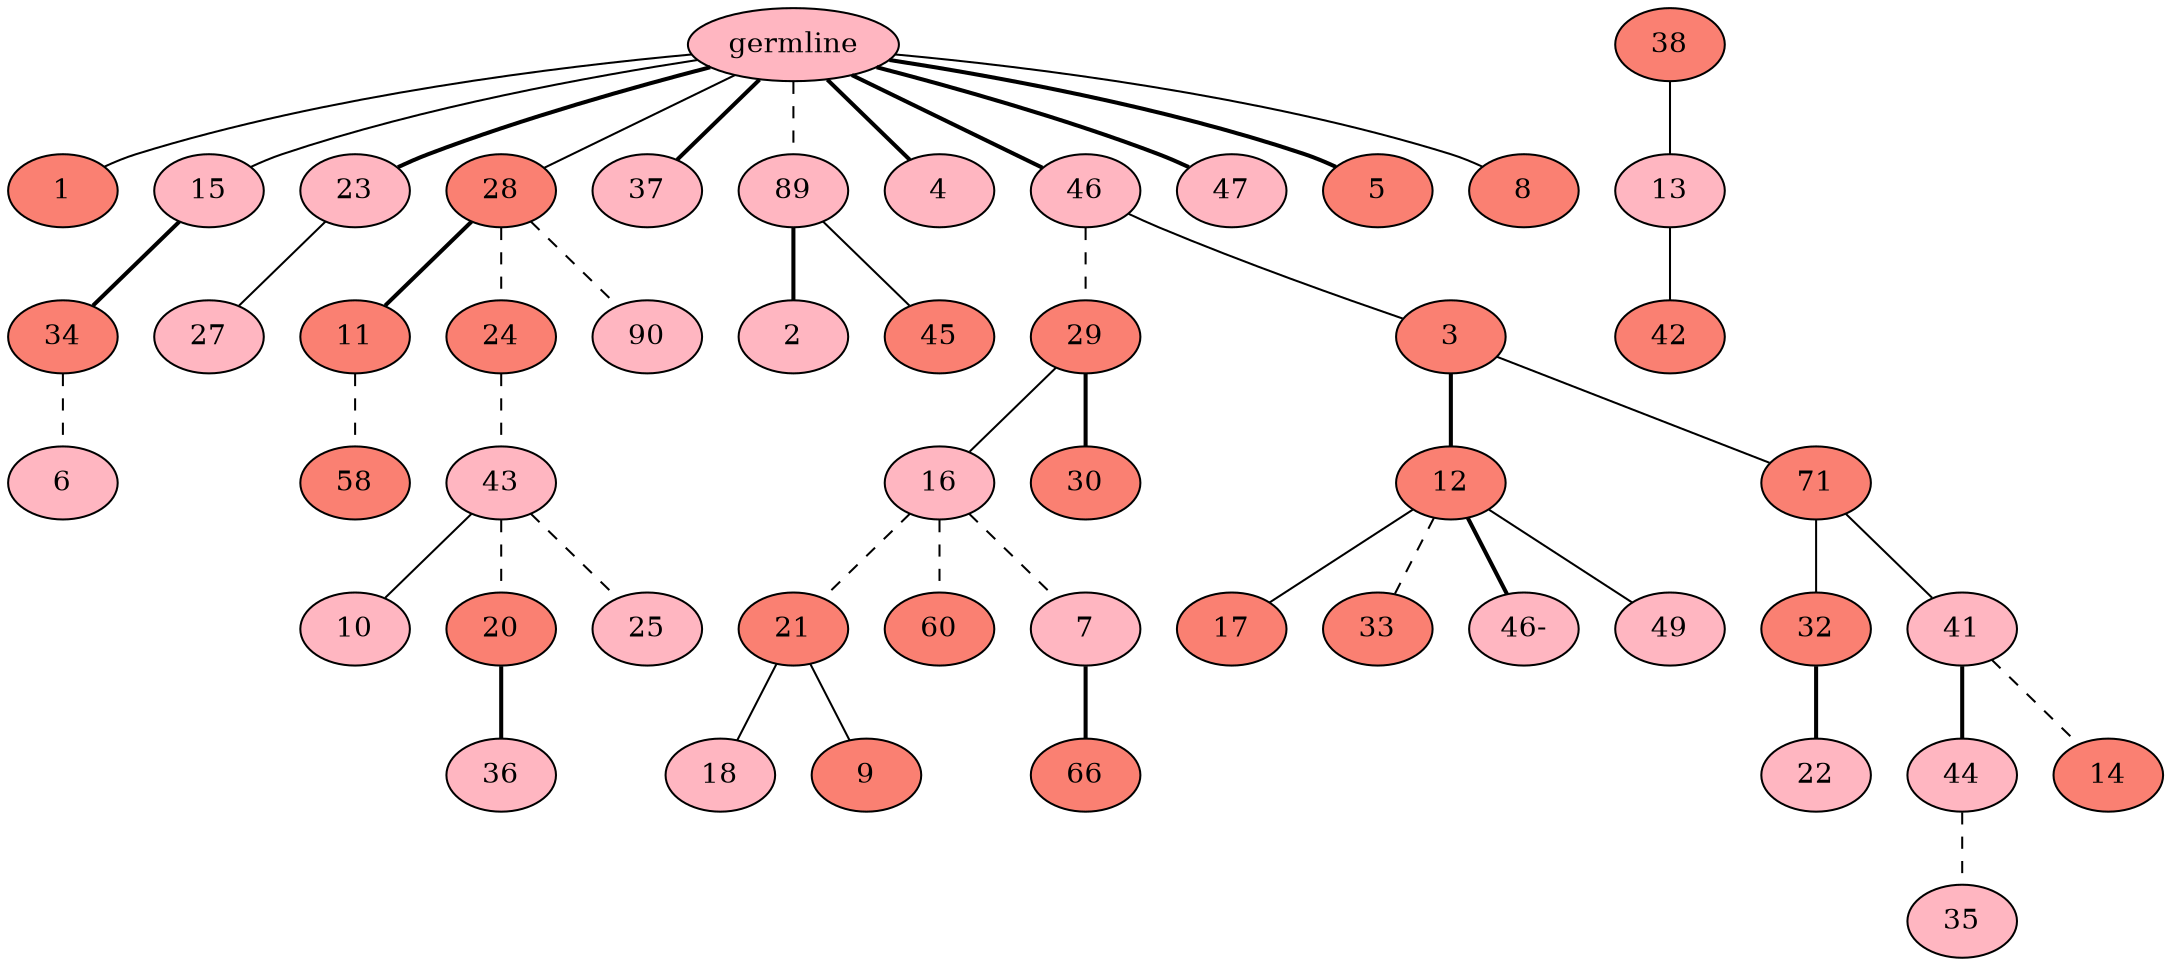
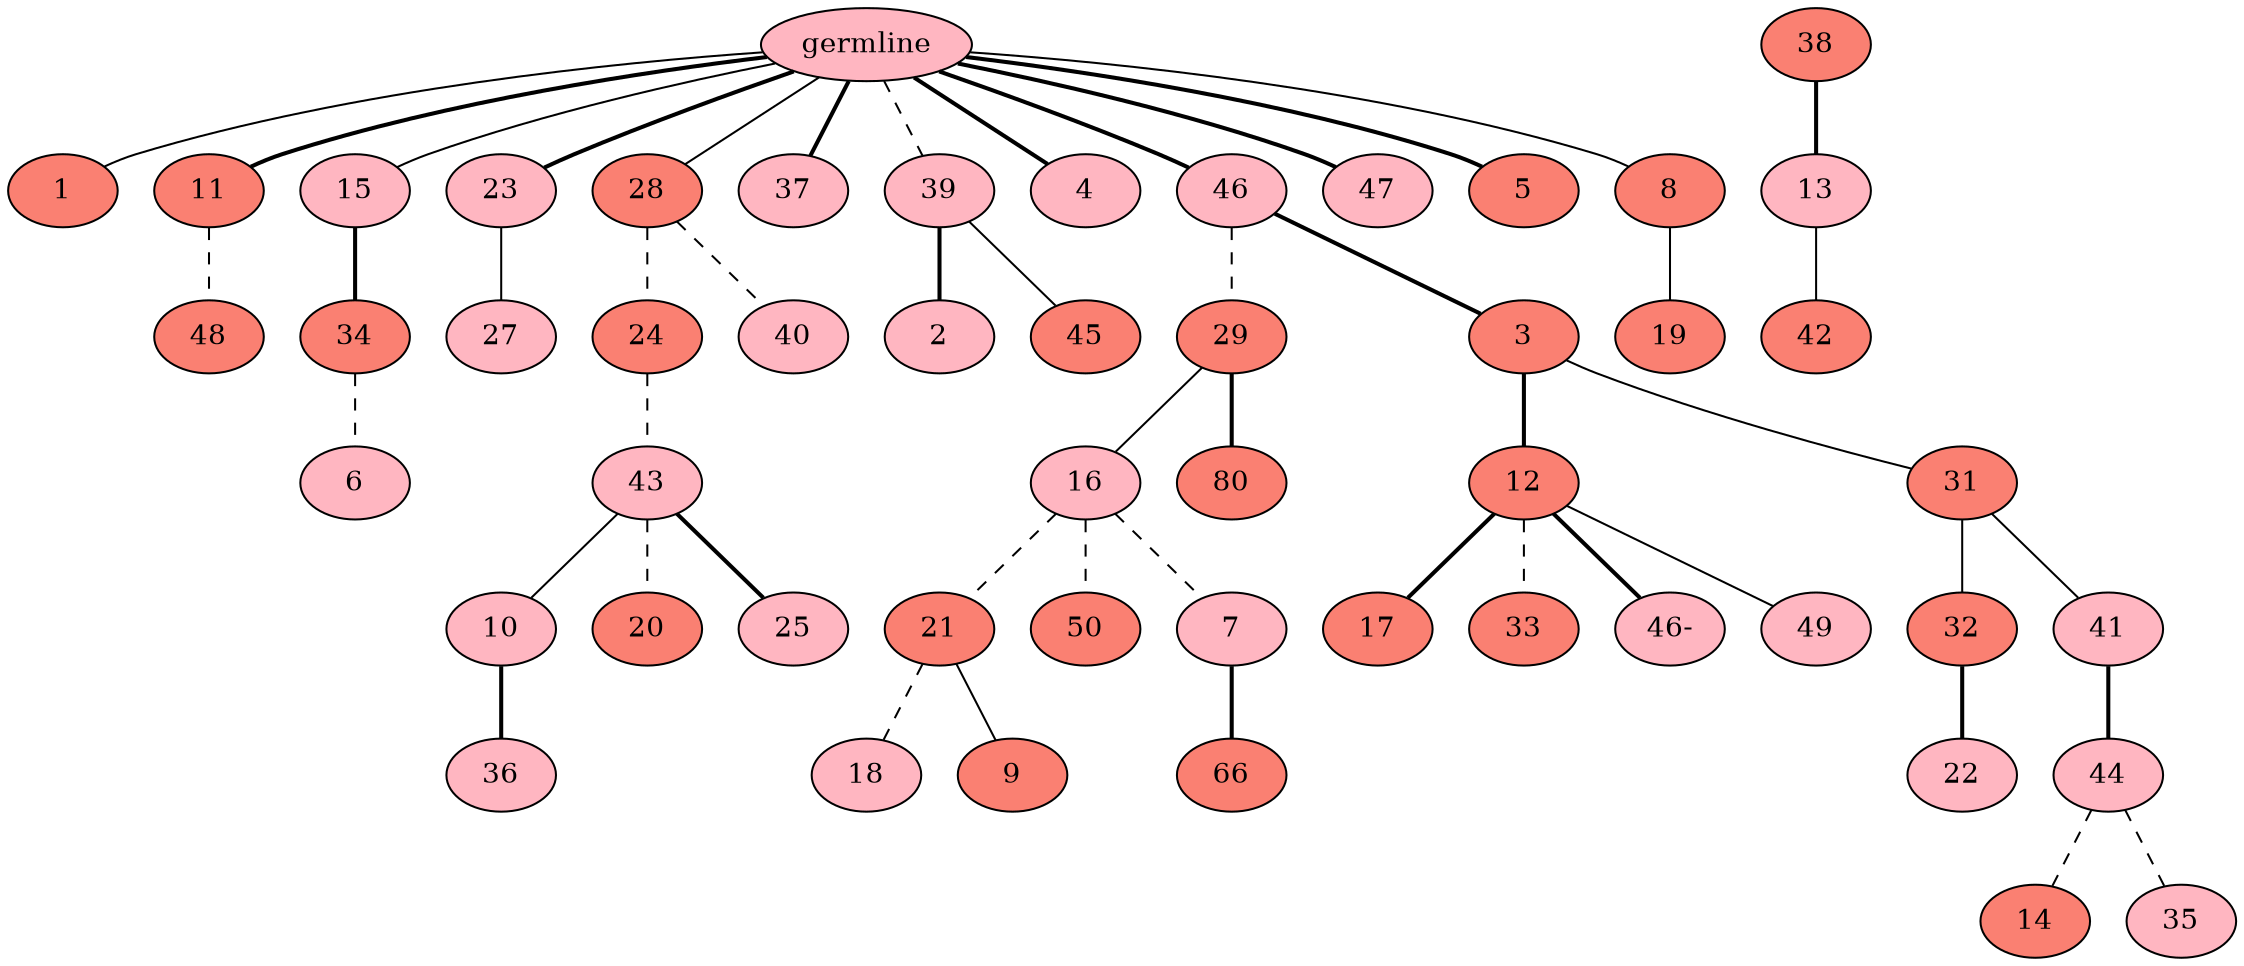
(1670, 118) -> (1816, 118)
(793, 191) -> (940, 191)
(428, 264) -> (506, 98)
(1265, 269) -> (1378, 264)
(647, 337) -> (793, 337)
none -> (1670, 337)
(355, 483) -> (209, 337)
(1086, 483) -> (1232, 483)
(1816, 483) -> (1962, 483)
(574, 556) -> (720, 556)
(1341, 556) -> (1451, 556)
(940, 629) -> (1086, 629)
(501, 702) -> (501, 702)
(757, 702) -> (903, 702)
(2035, 702) -> (2072, 848)
